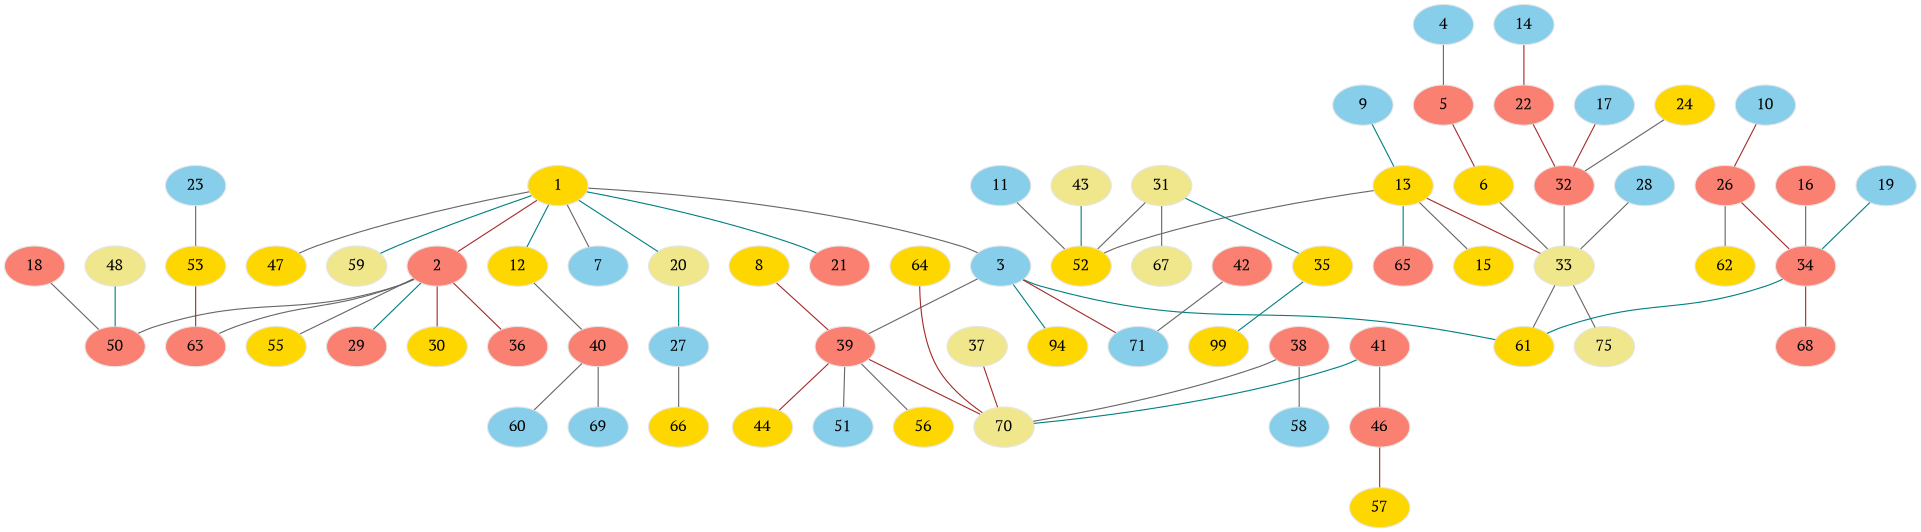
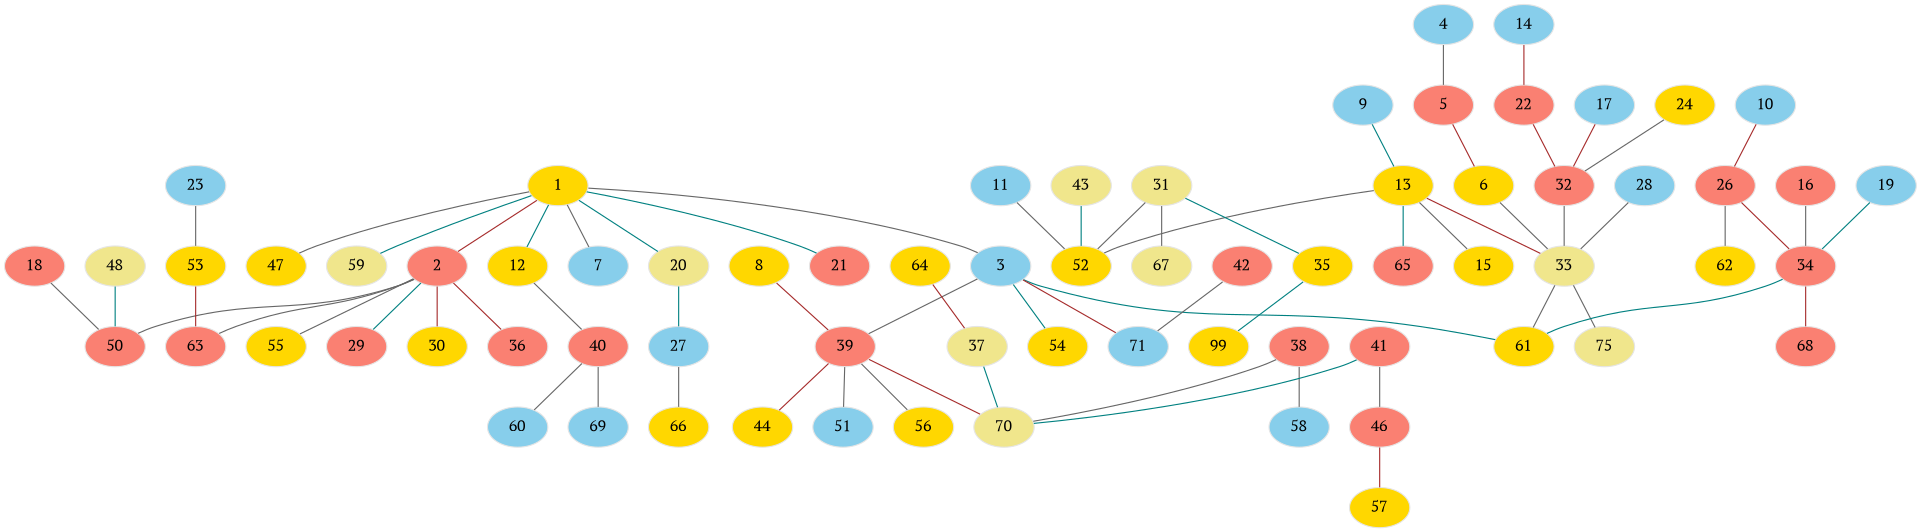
(1058, 347) -> (1058, 347)
(933, 359) -> (949, 306)
(991, 387) -> (991, 387)
